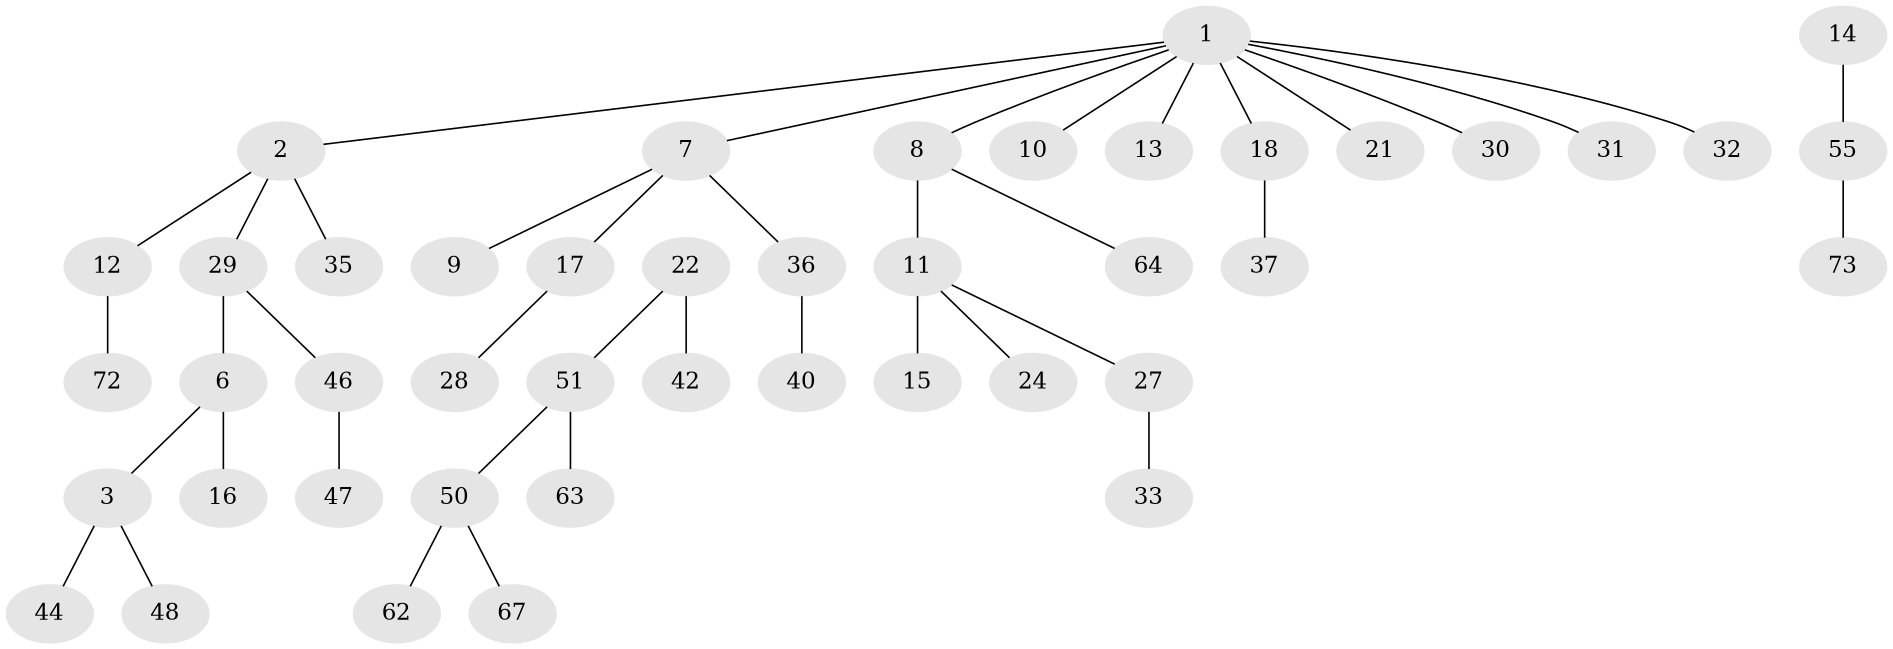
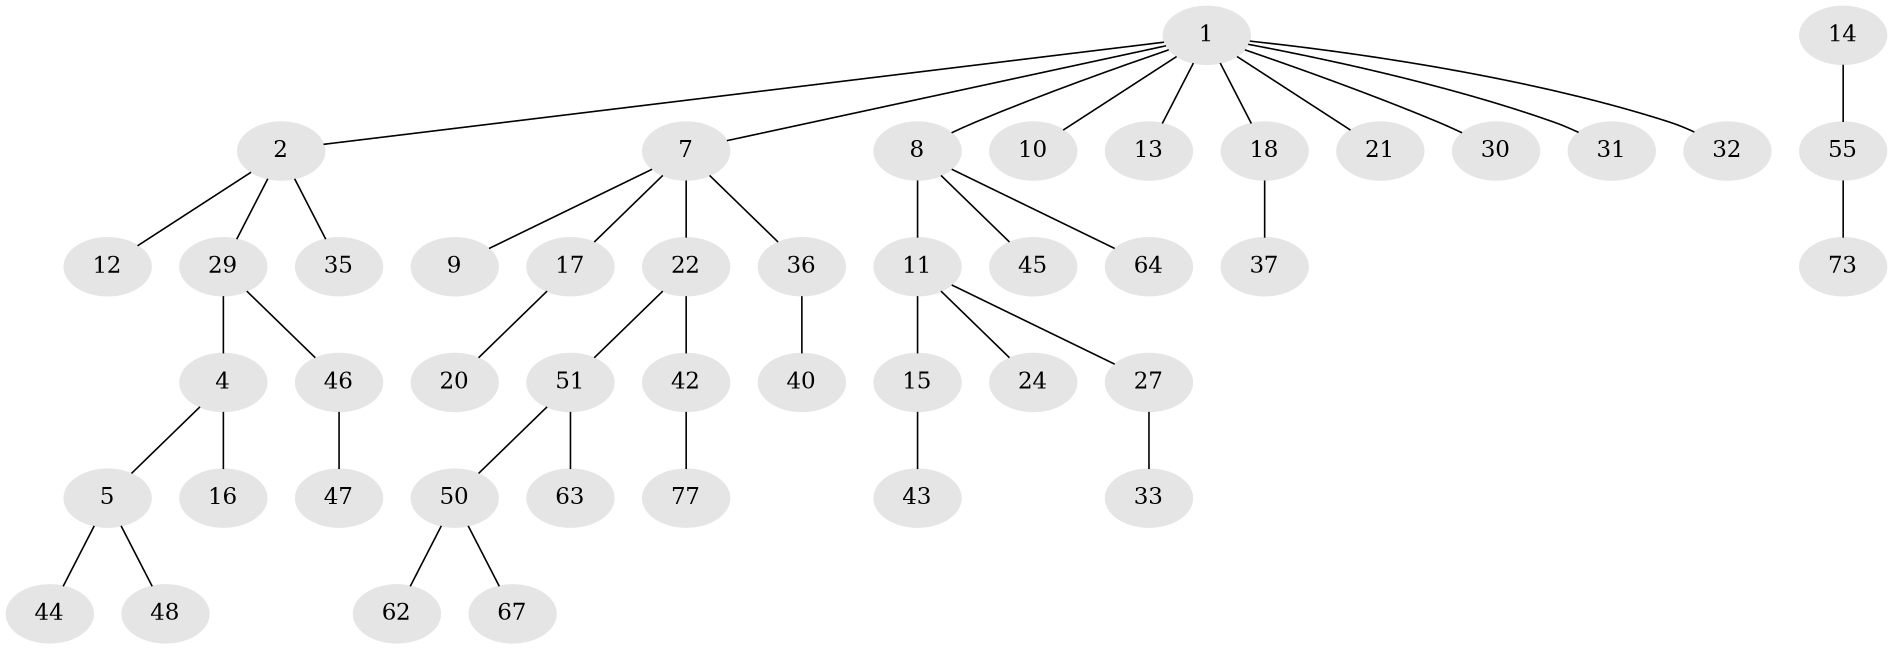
none -> (686, 209)
none -> (1033, 267)
(108, 382) -> none
(223, 382) -> (223, 382)
(455, 382) -> (455, 382)
(108, 498) -> (108, 498)
none -> (686, 498)
none -> (918, 498)
